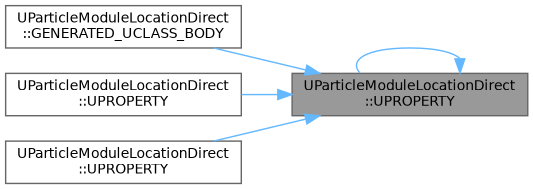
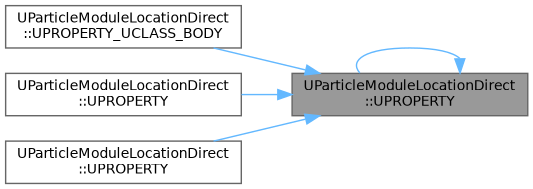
(123, 27) -> (123, 27)
